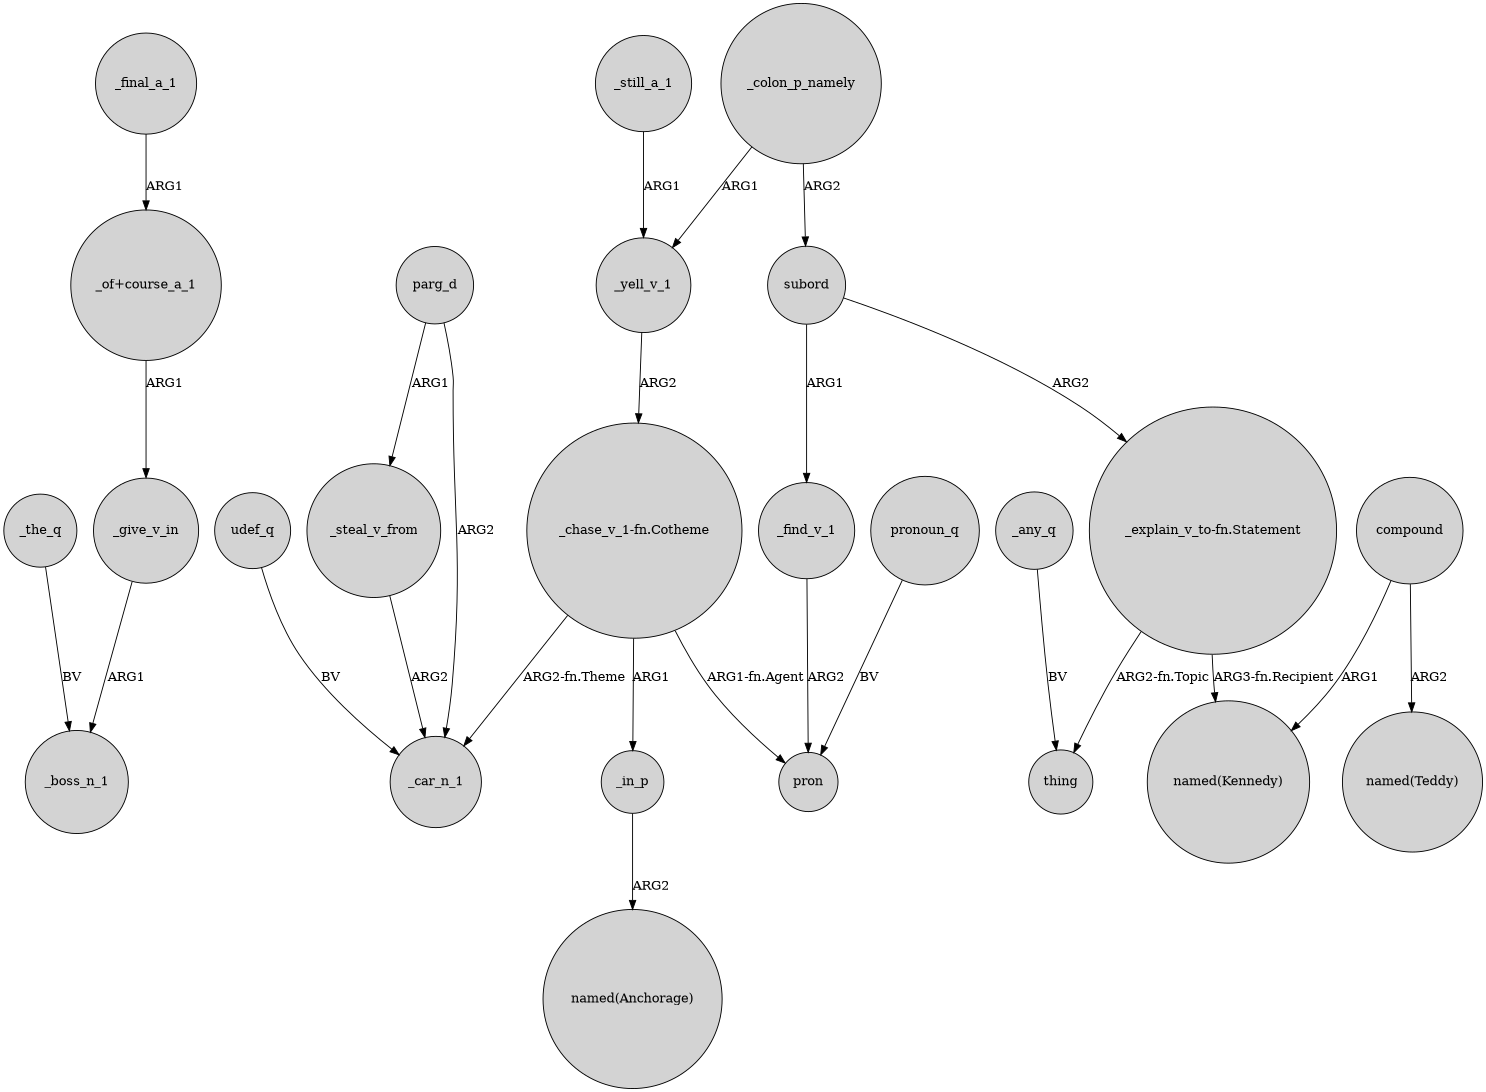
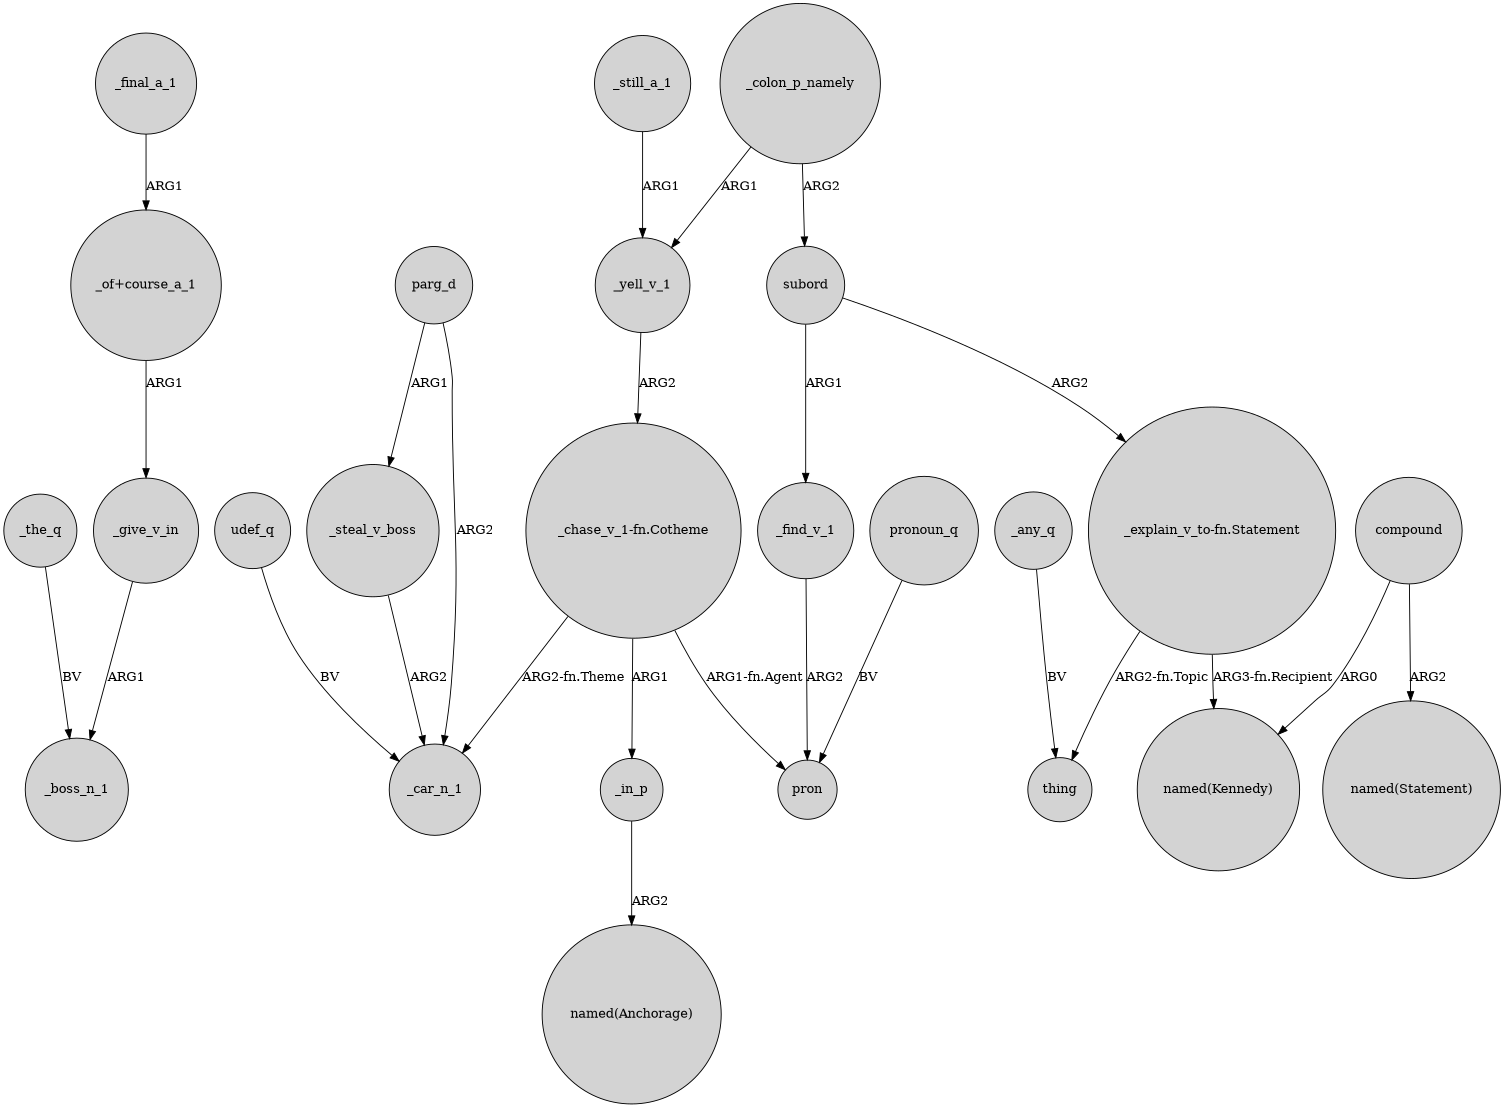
(374, 531) -> (373, 531)
(1360, 678) -> (1359, 678)
(1412, 782) -> (1412, 790)
